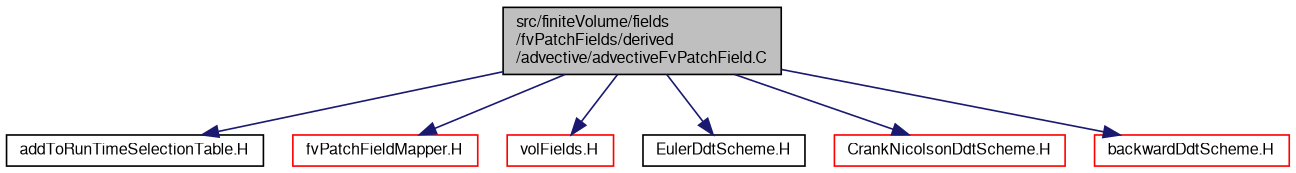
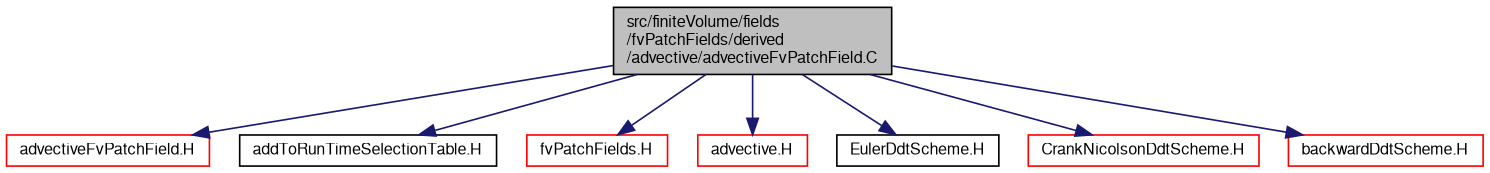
none -> (108, 151)
(385, 151) -> (597, 151)
(560, 151) -> (753, 151)
